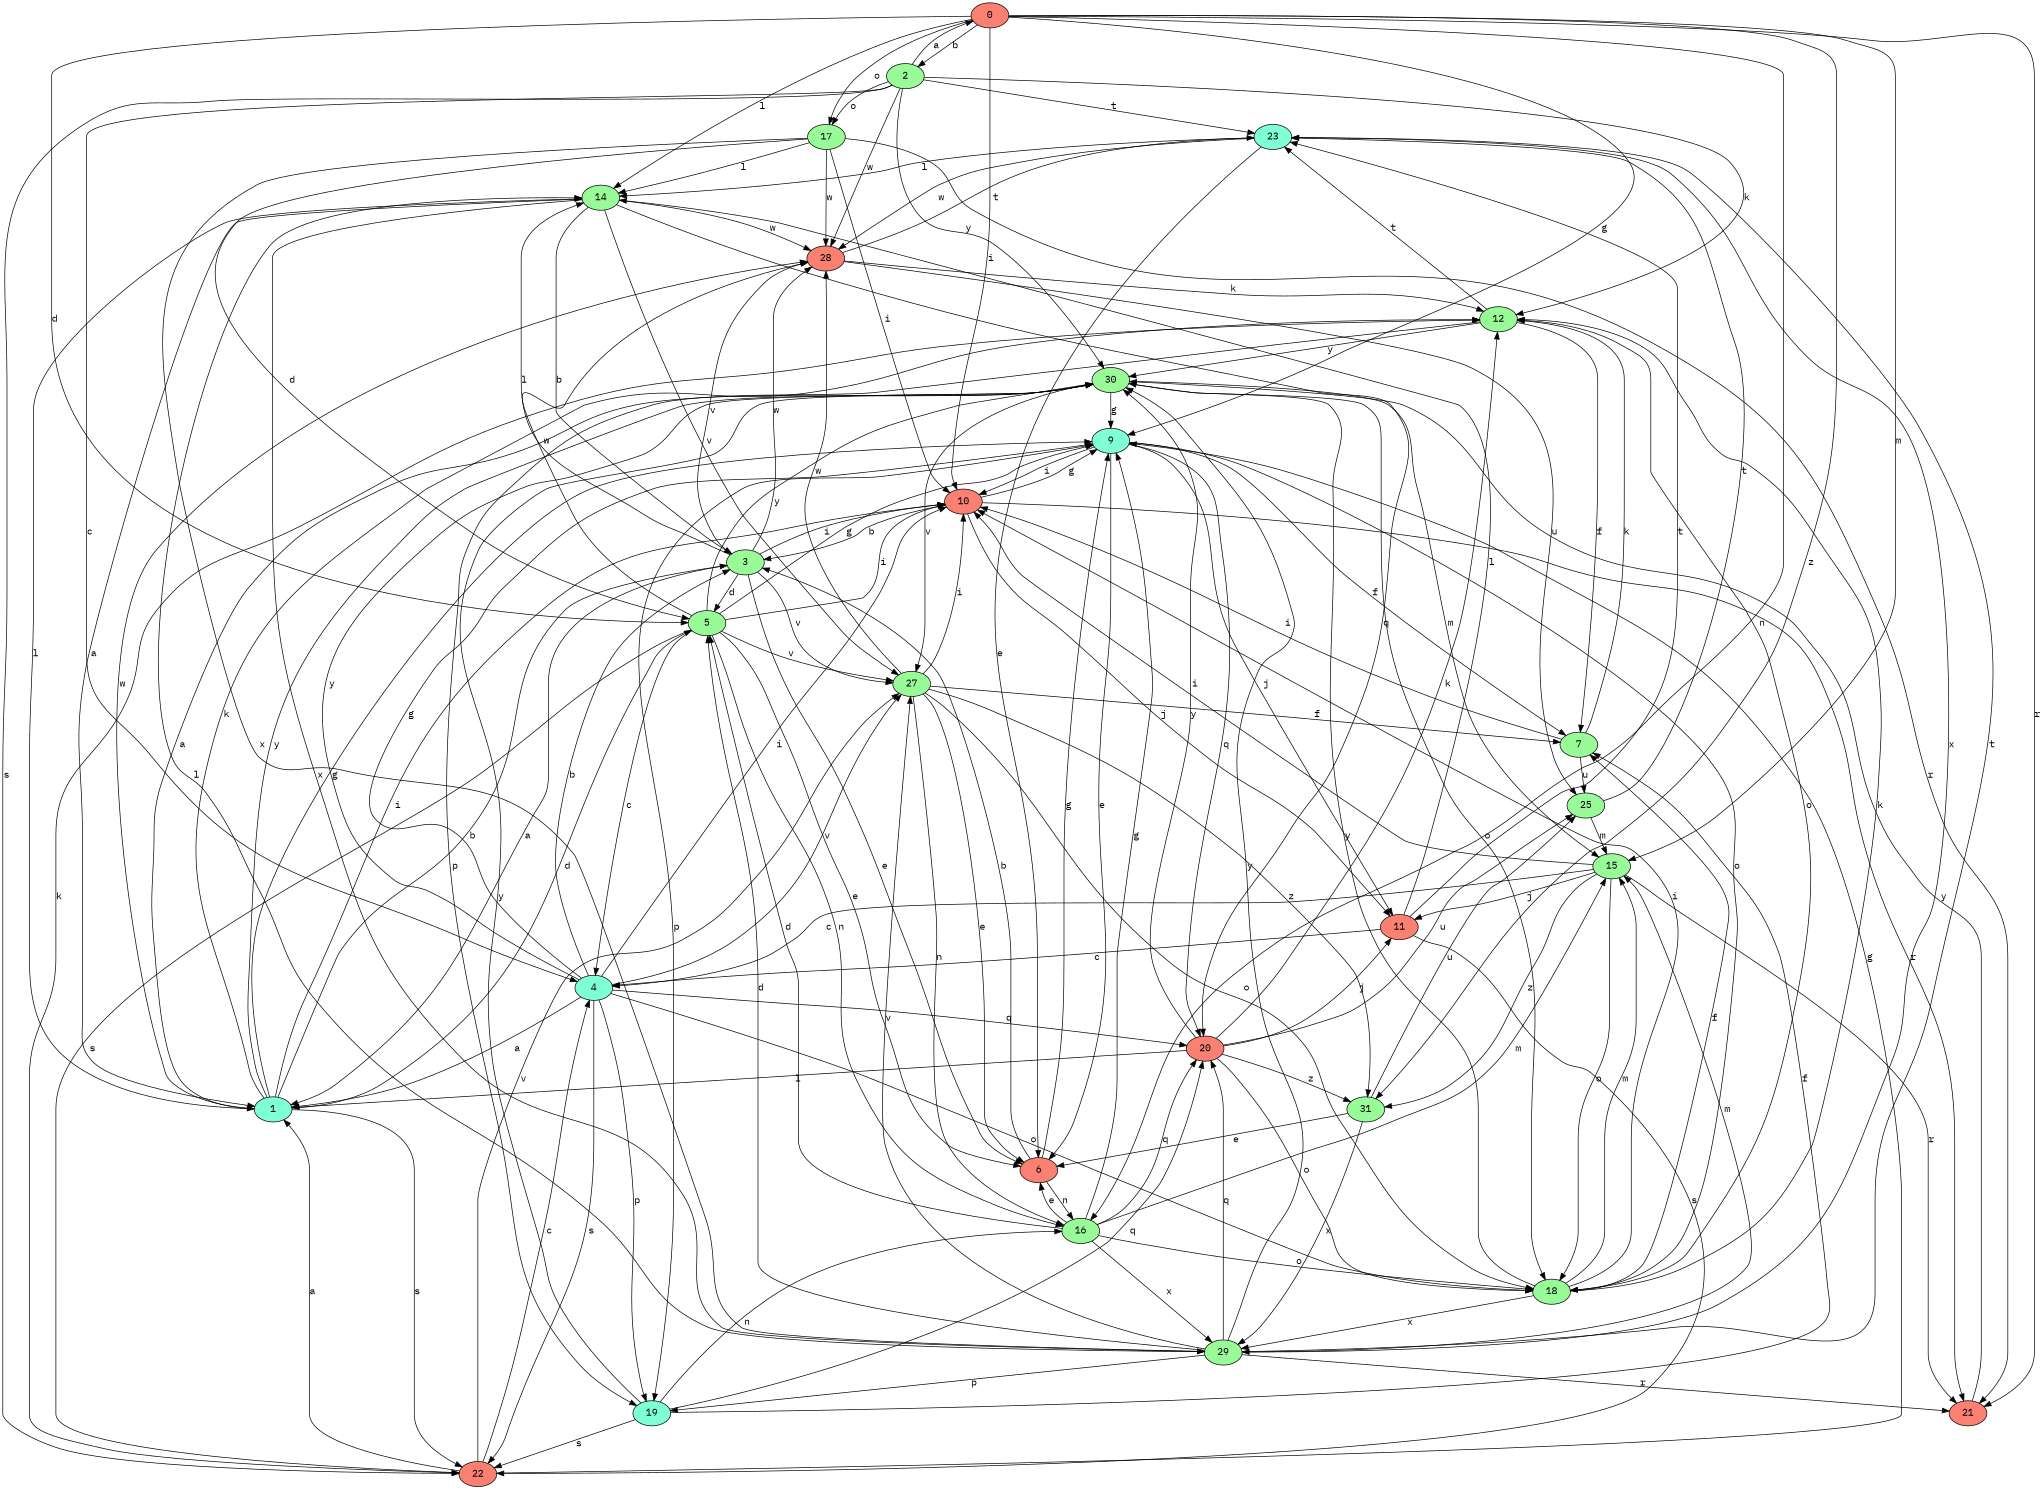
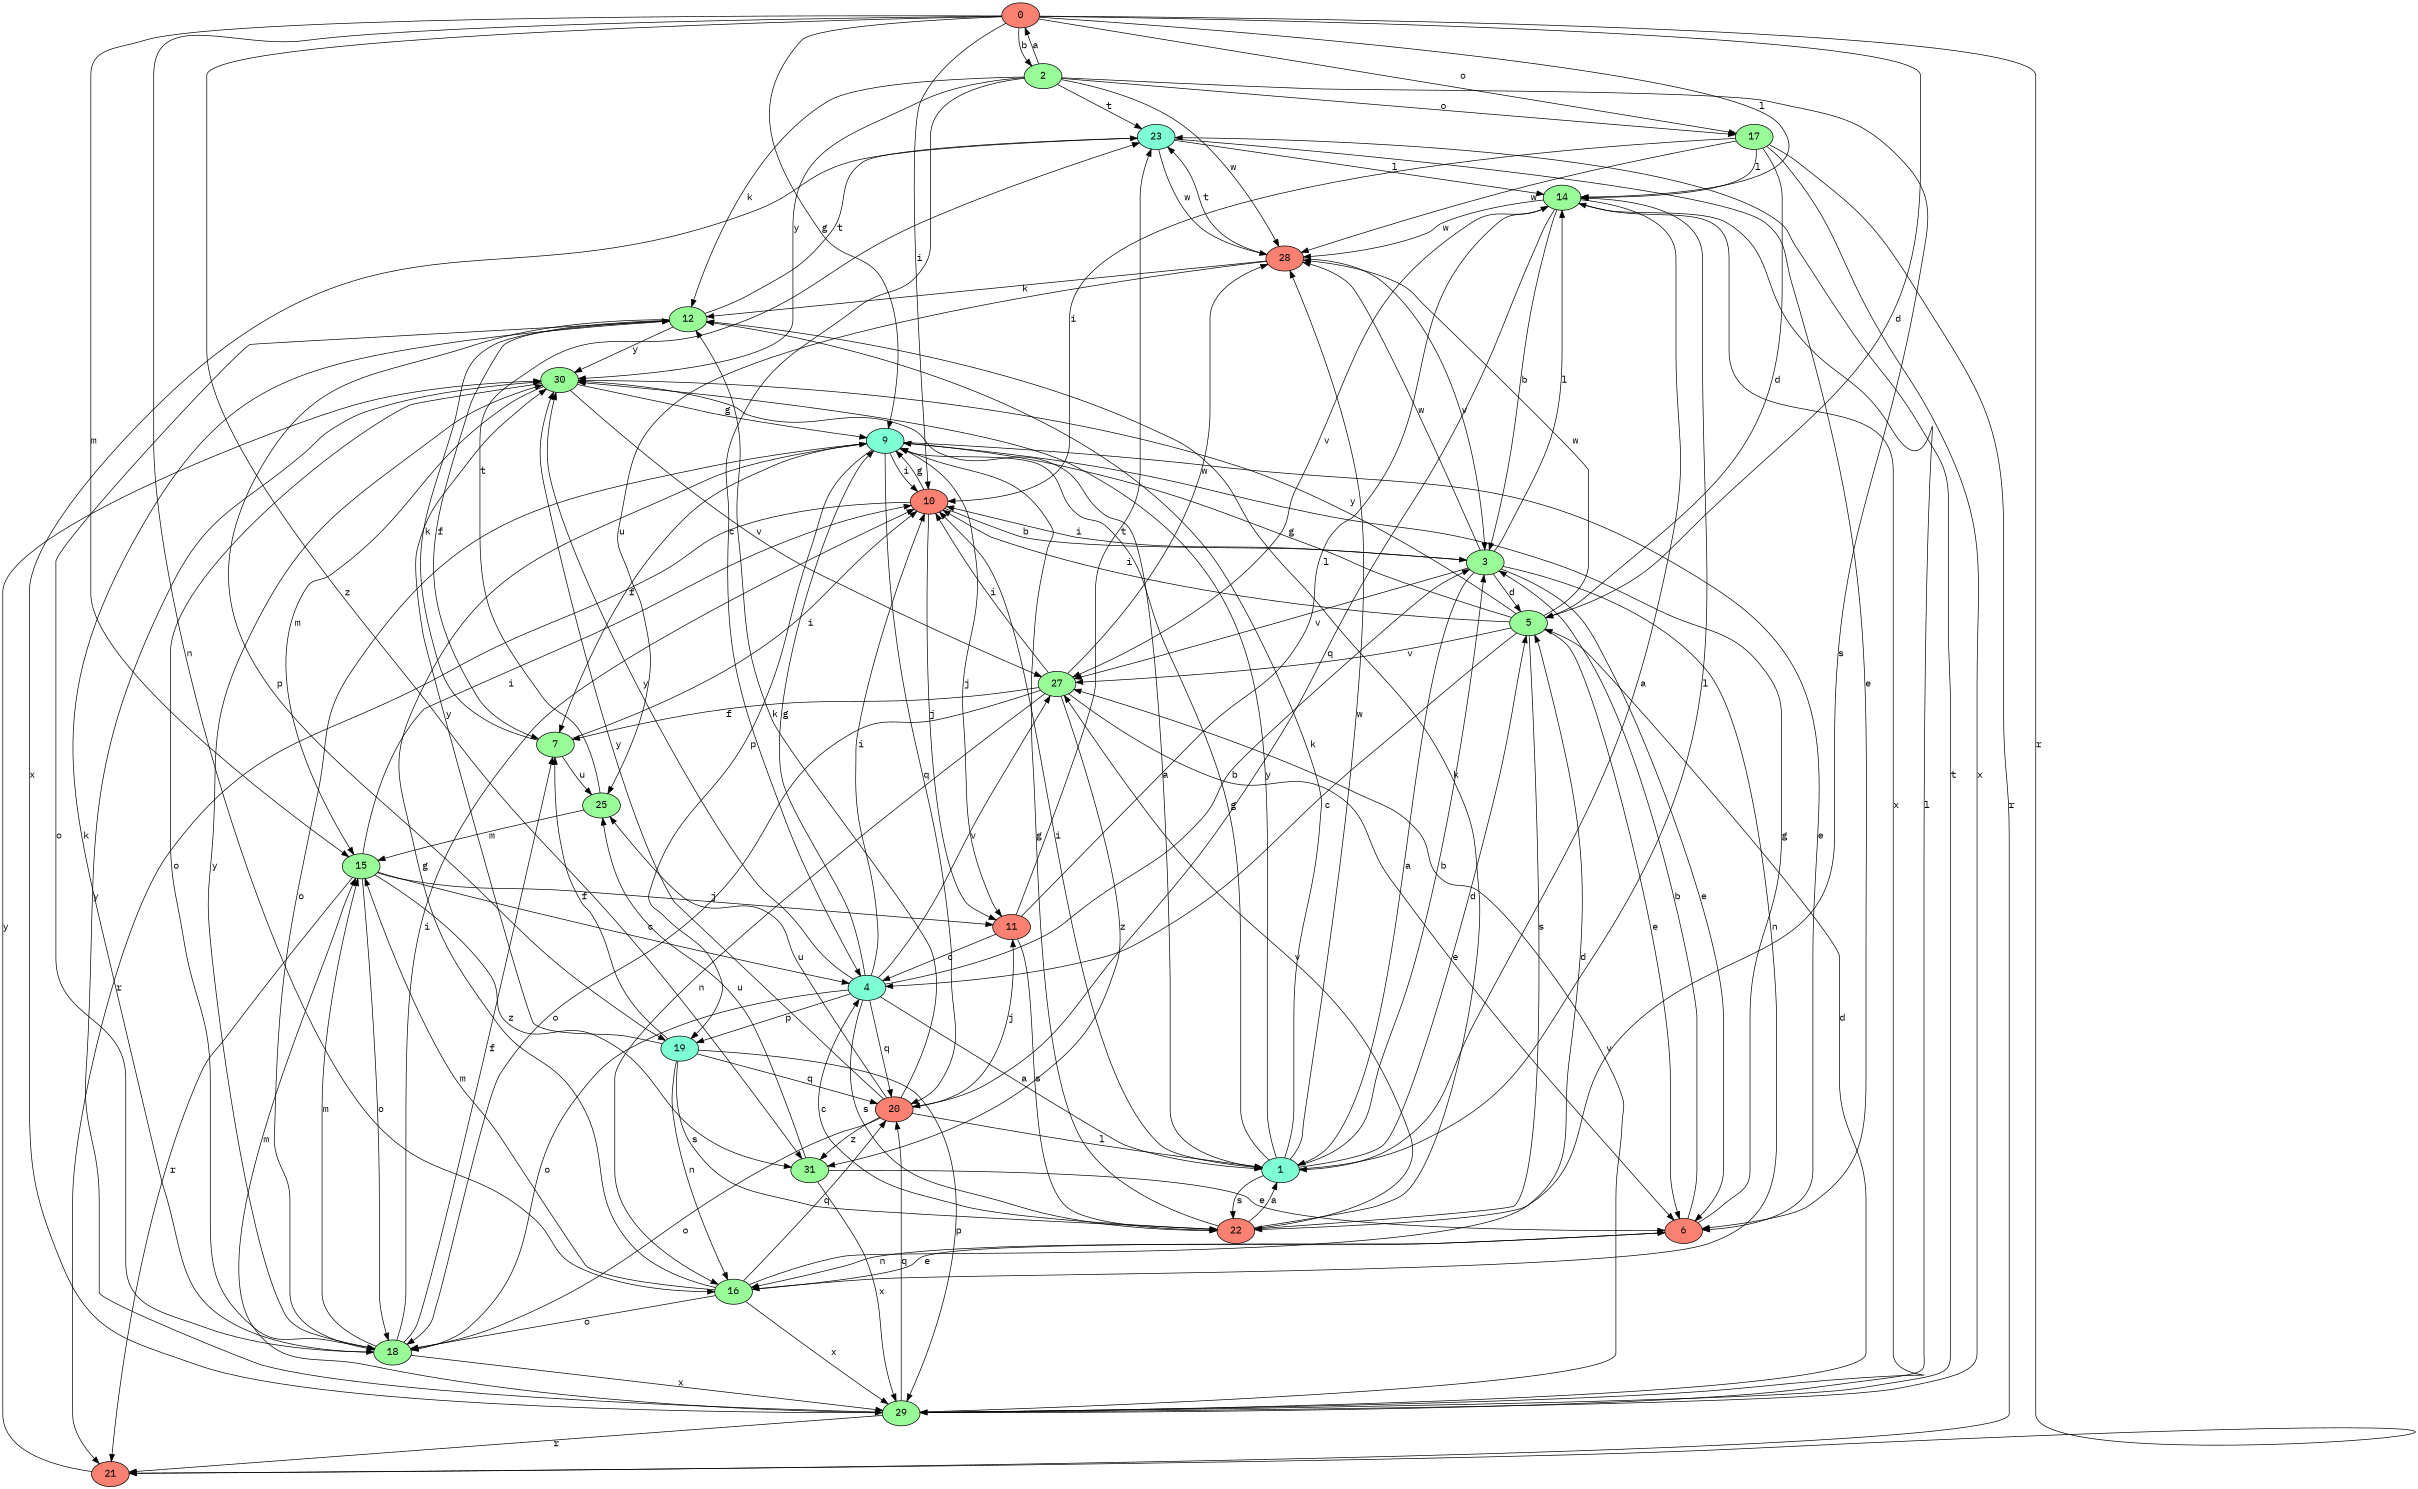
(841, 974) -> (1657, 1253)
(941, 1383) -> (946, 1146)
